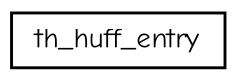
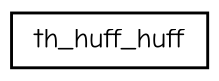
(118, 40) -> (110, 40)
